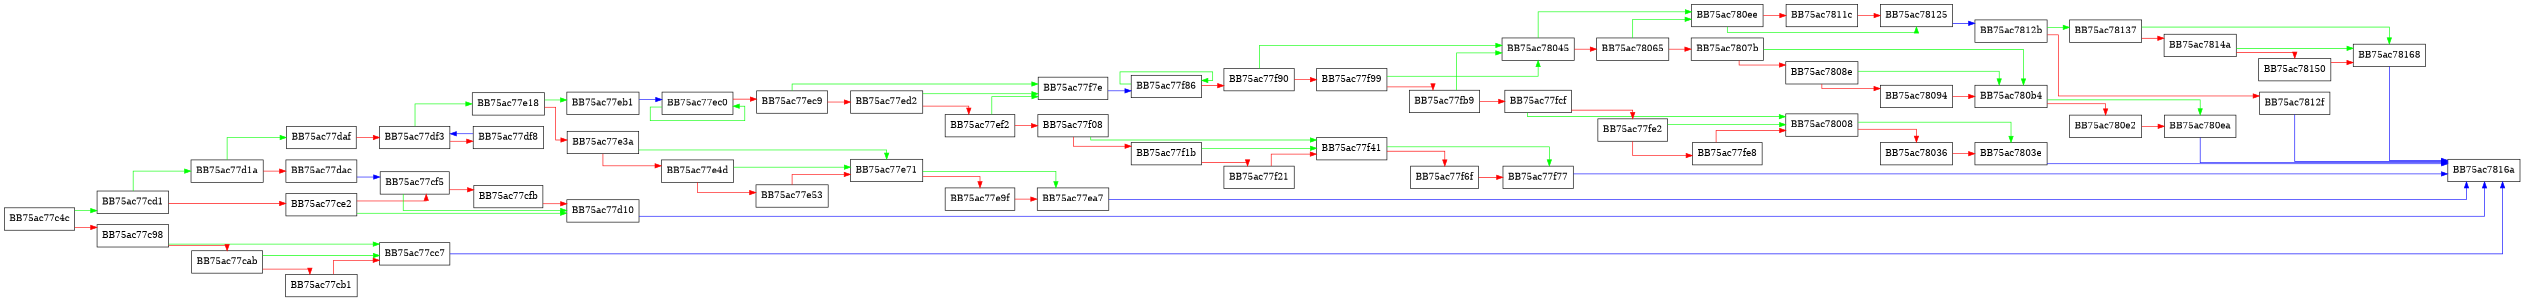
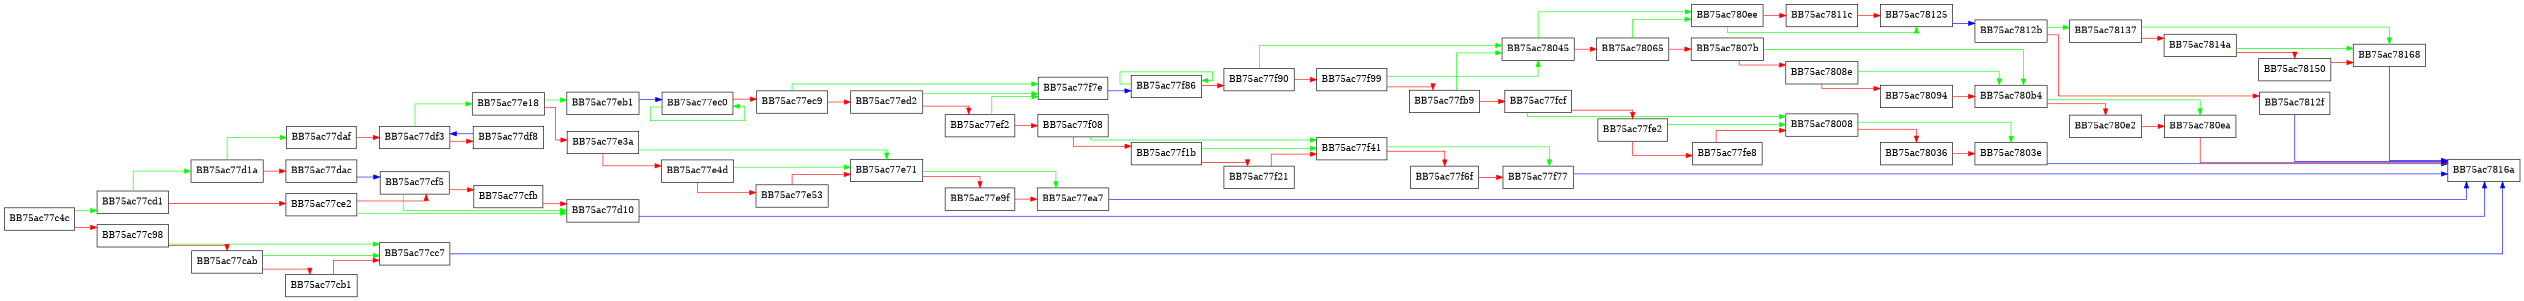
(2308, 163) -> (2308, 163)
